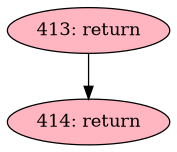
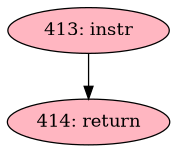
(89, 30) -> (89, 30)
